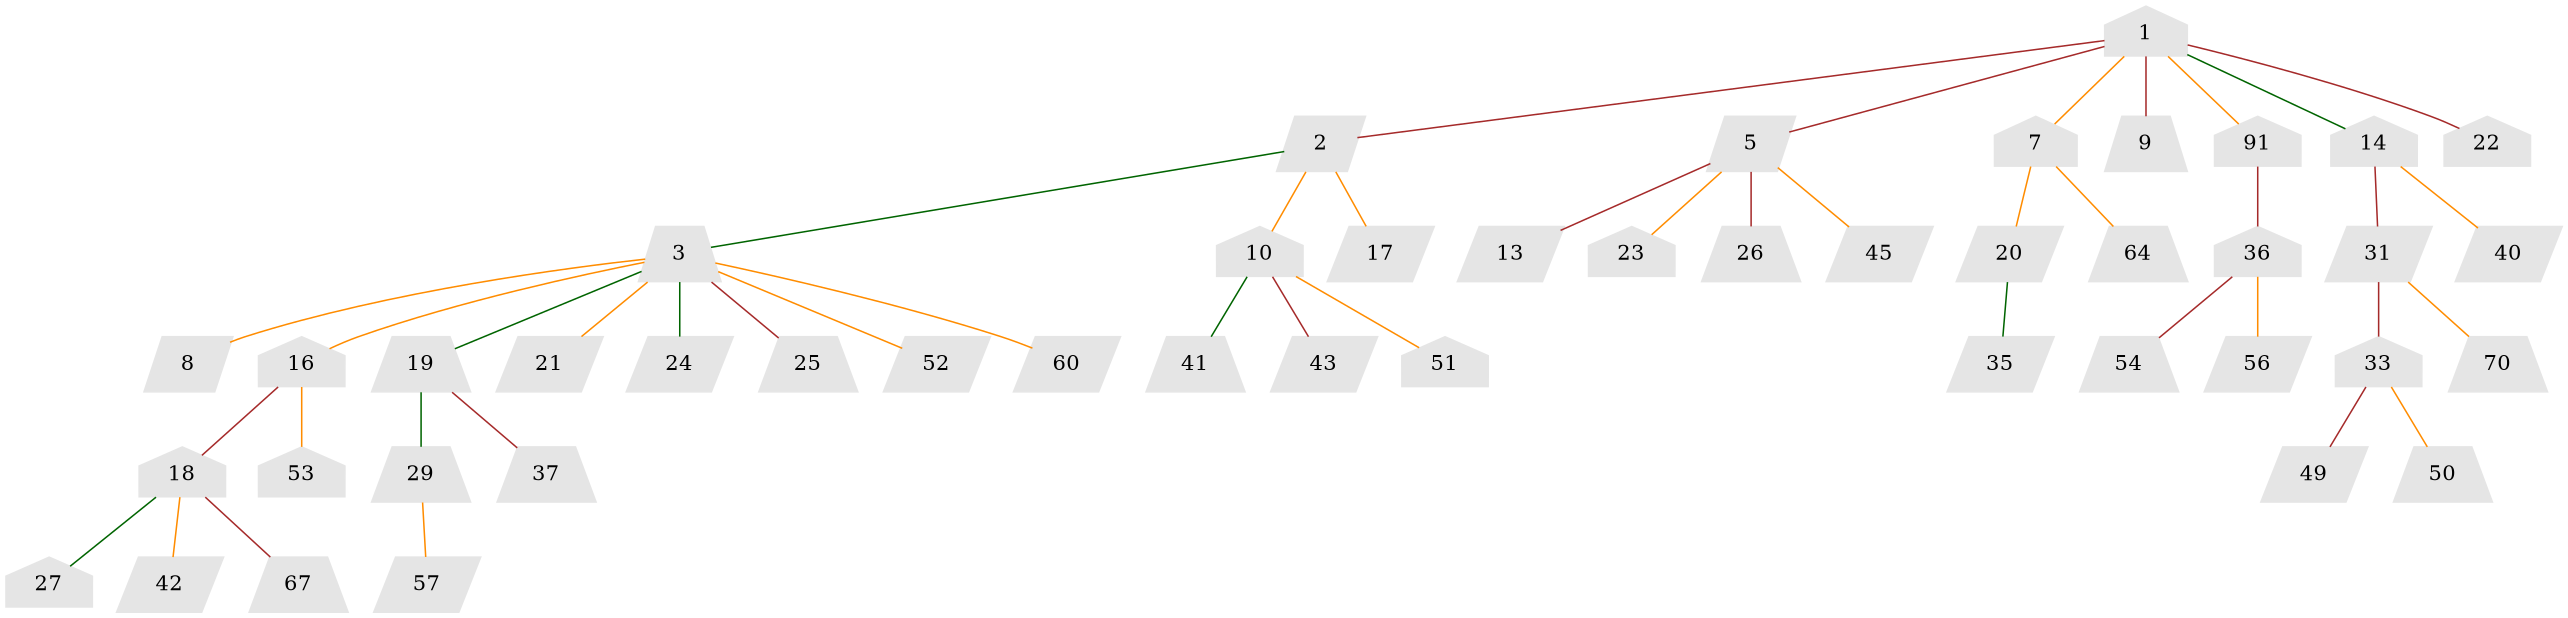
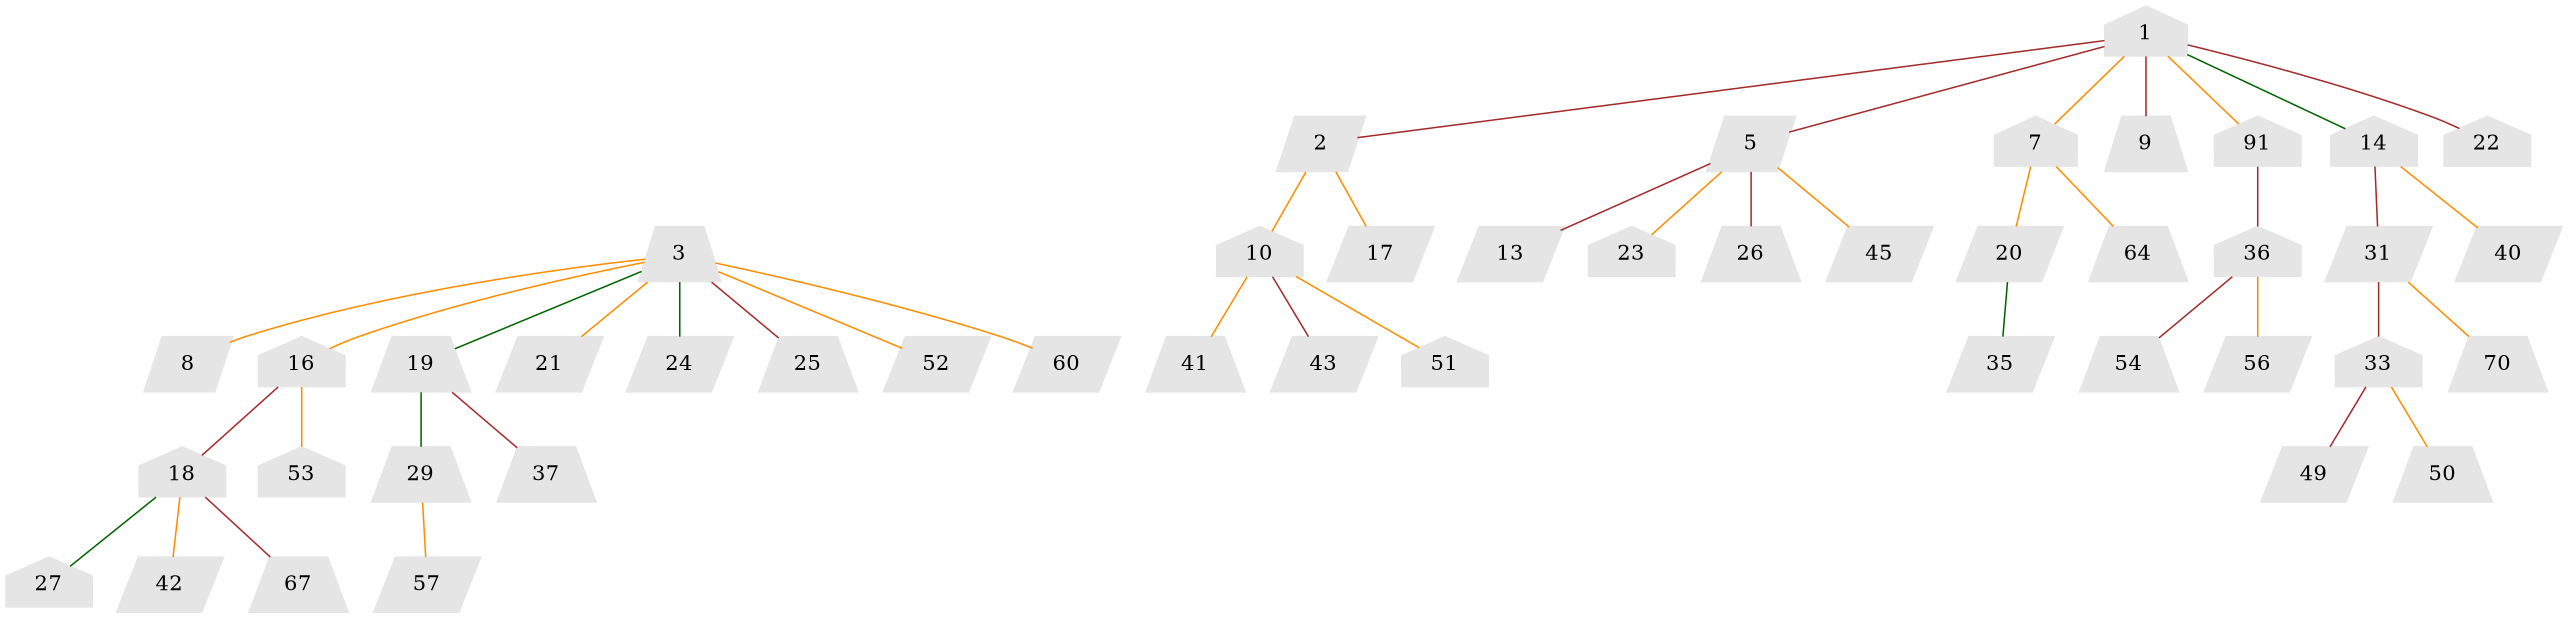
(998, 199) -> none
(1229, 307) -> (1229, 307)
